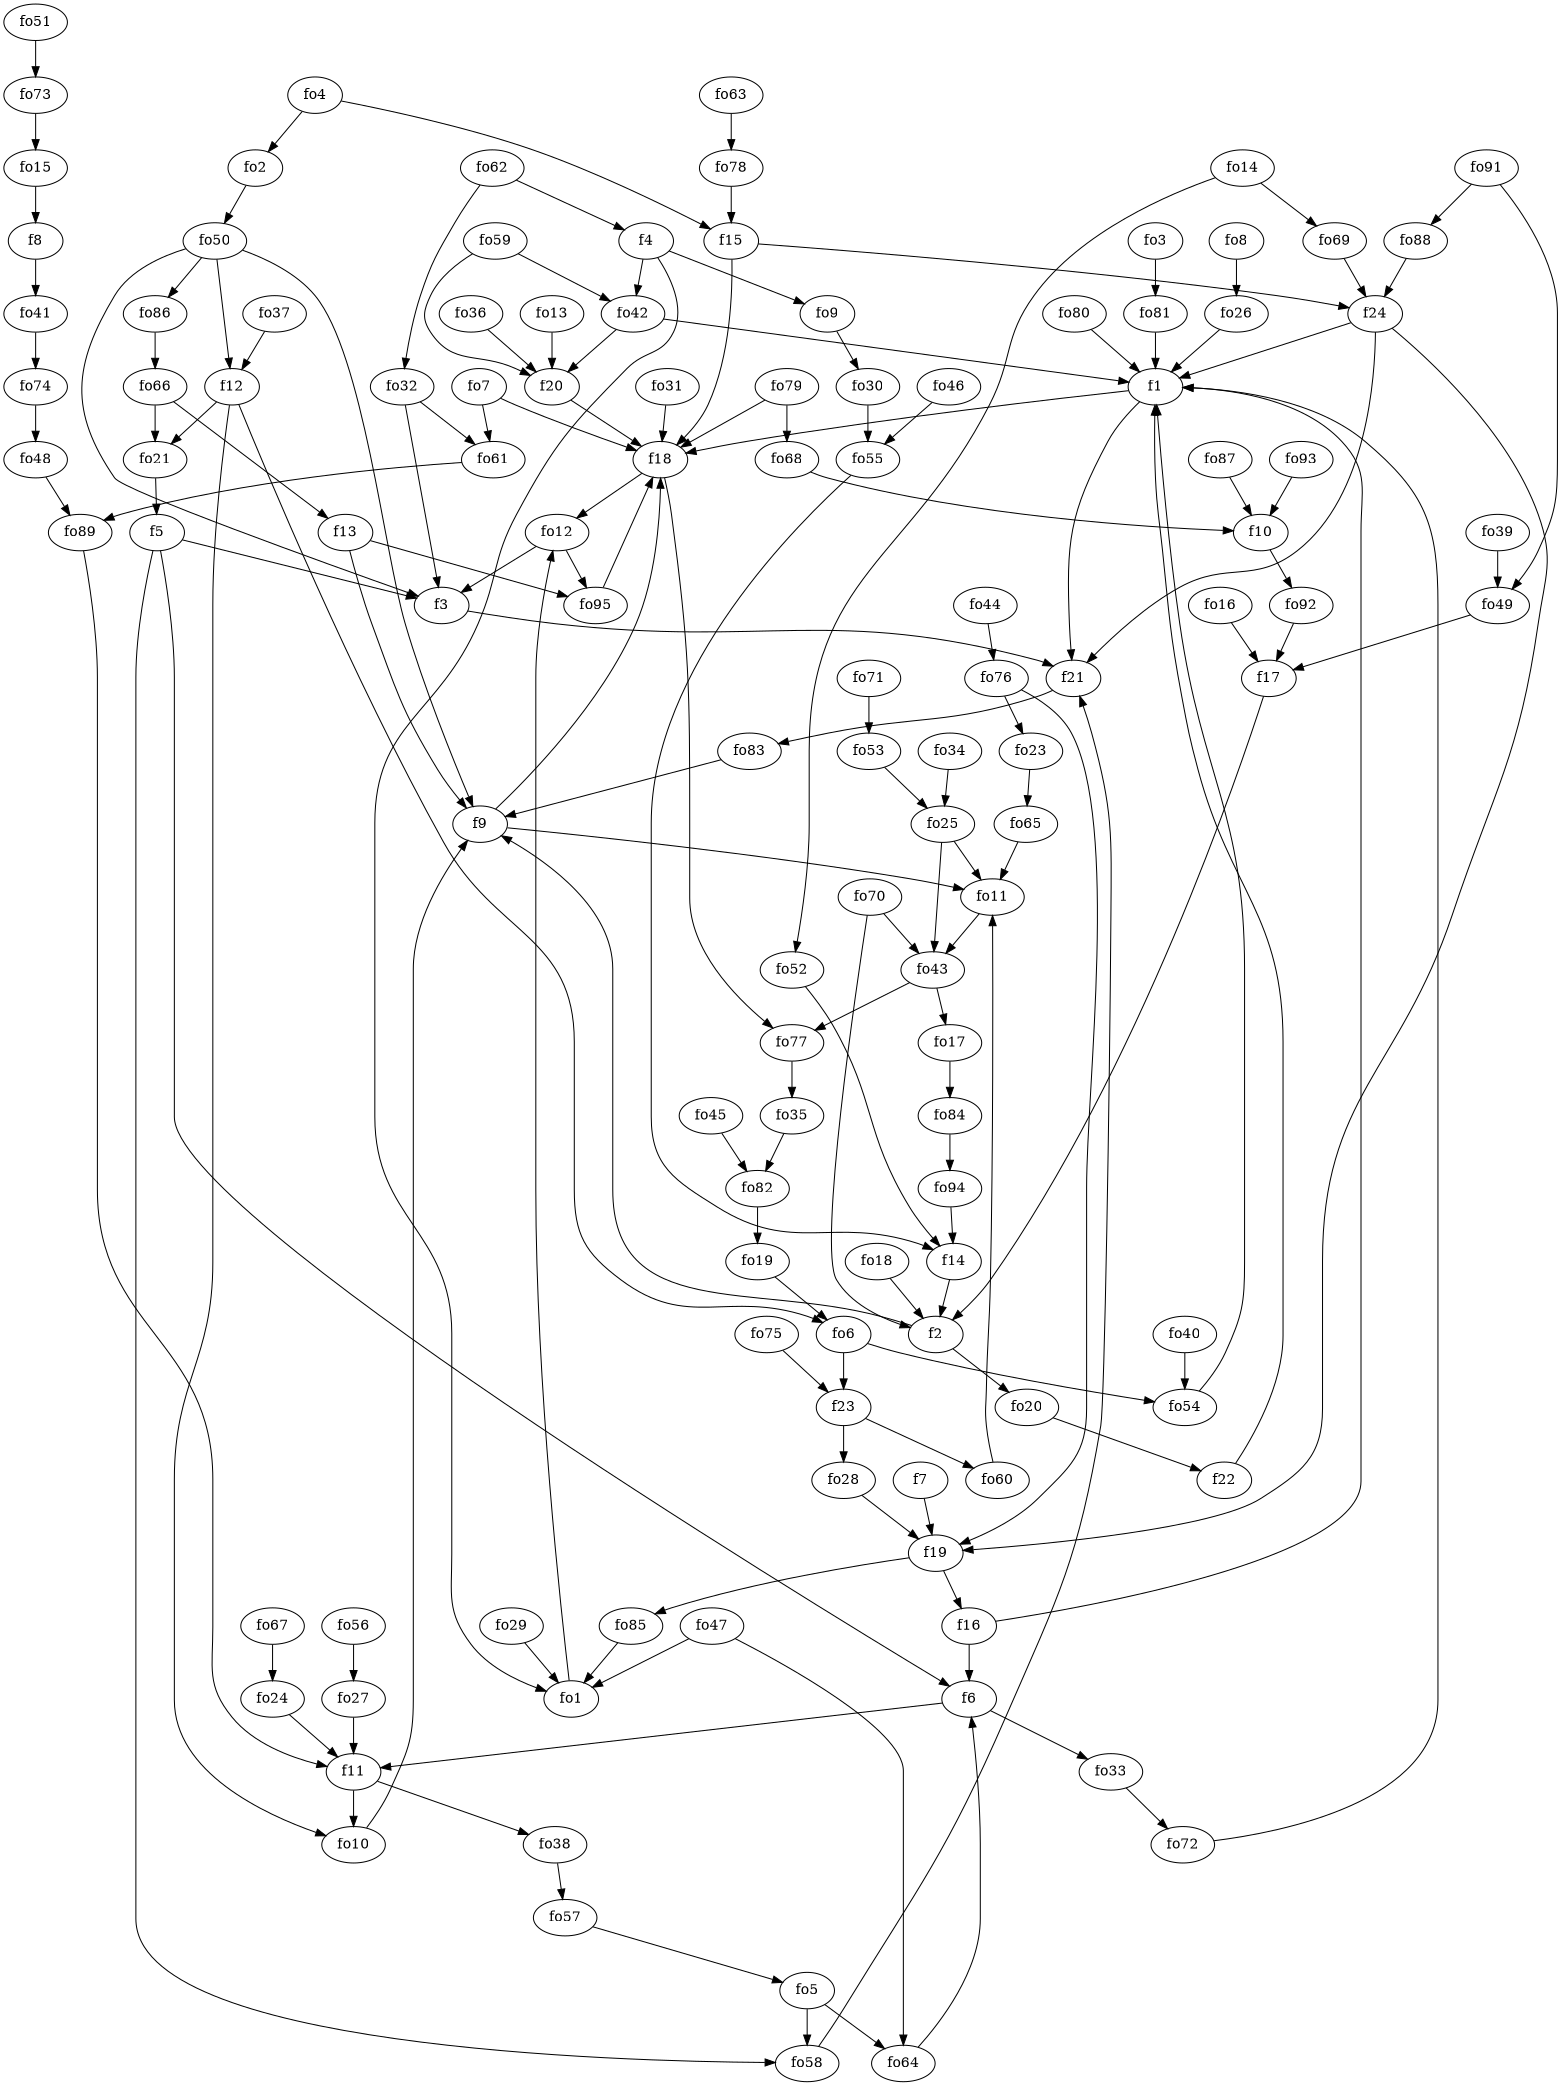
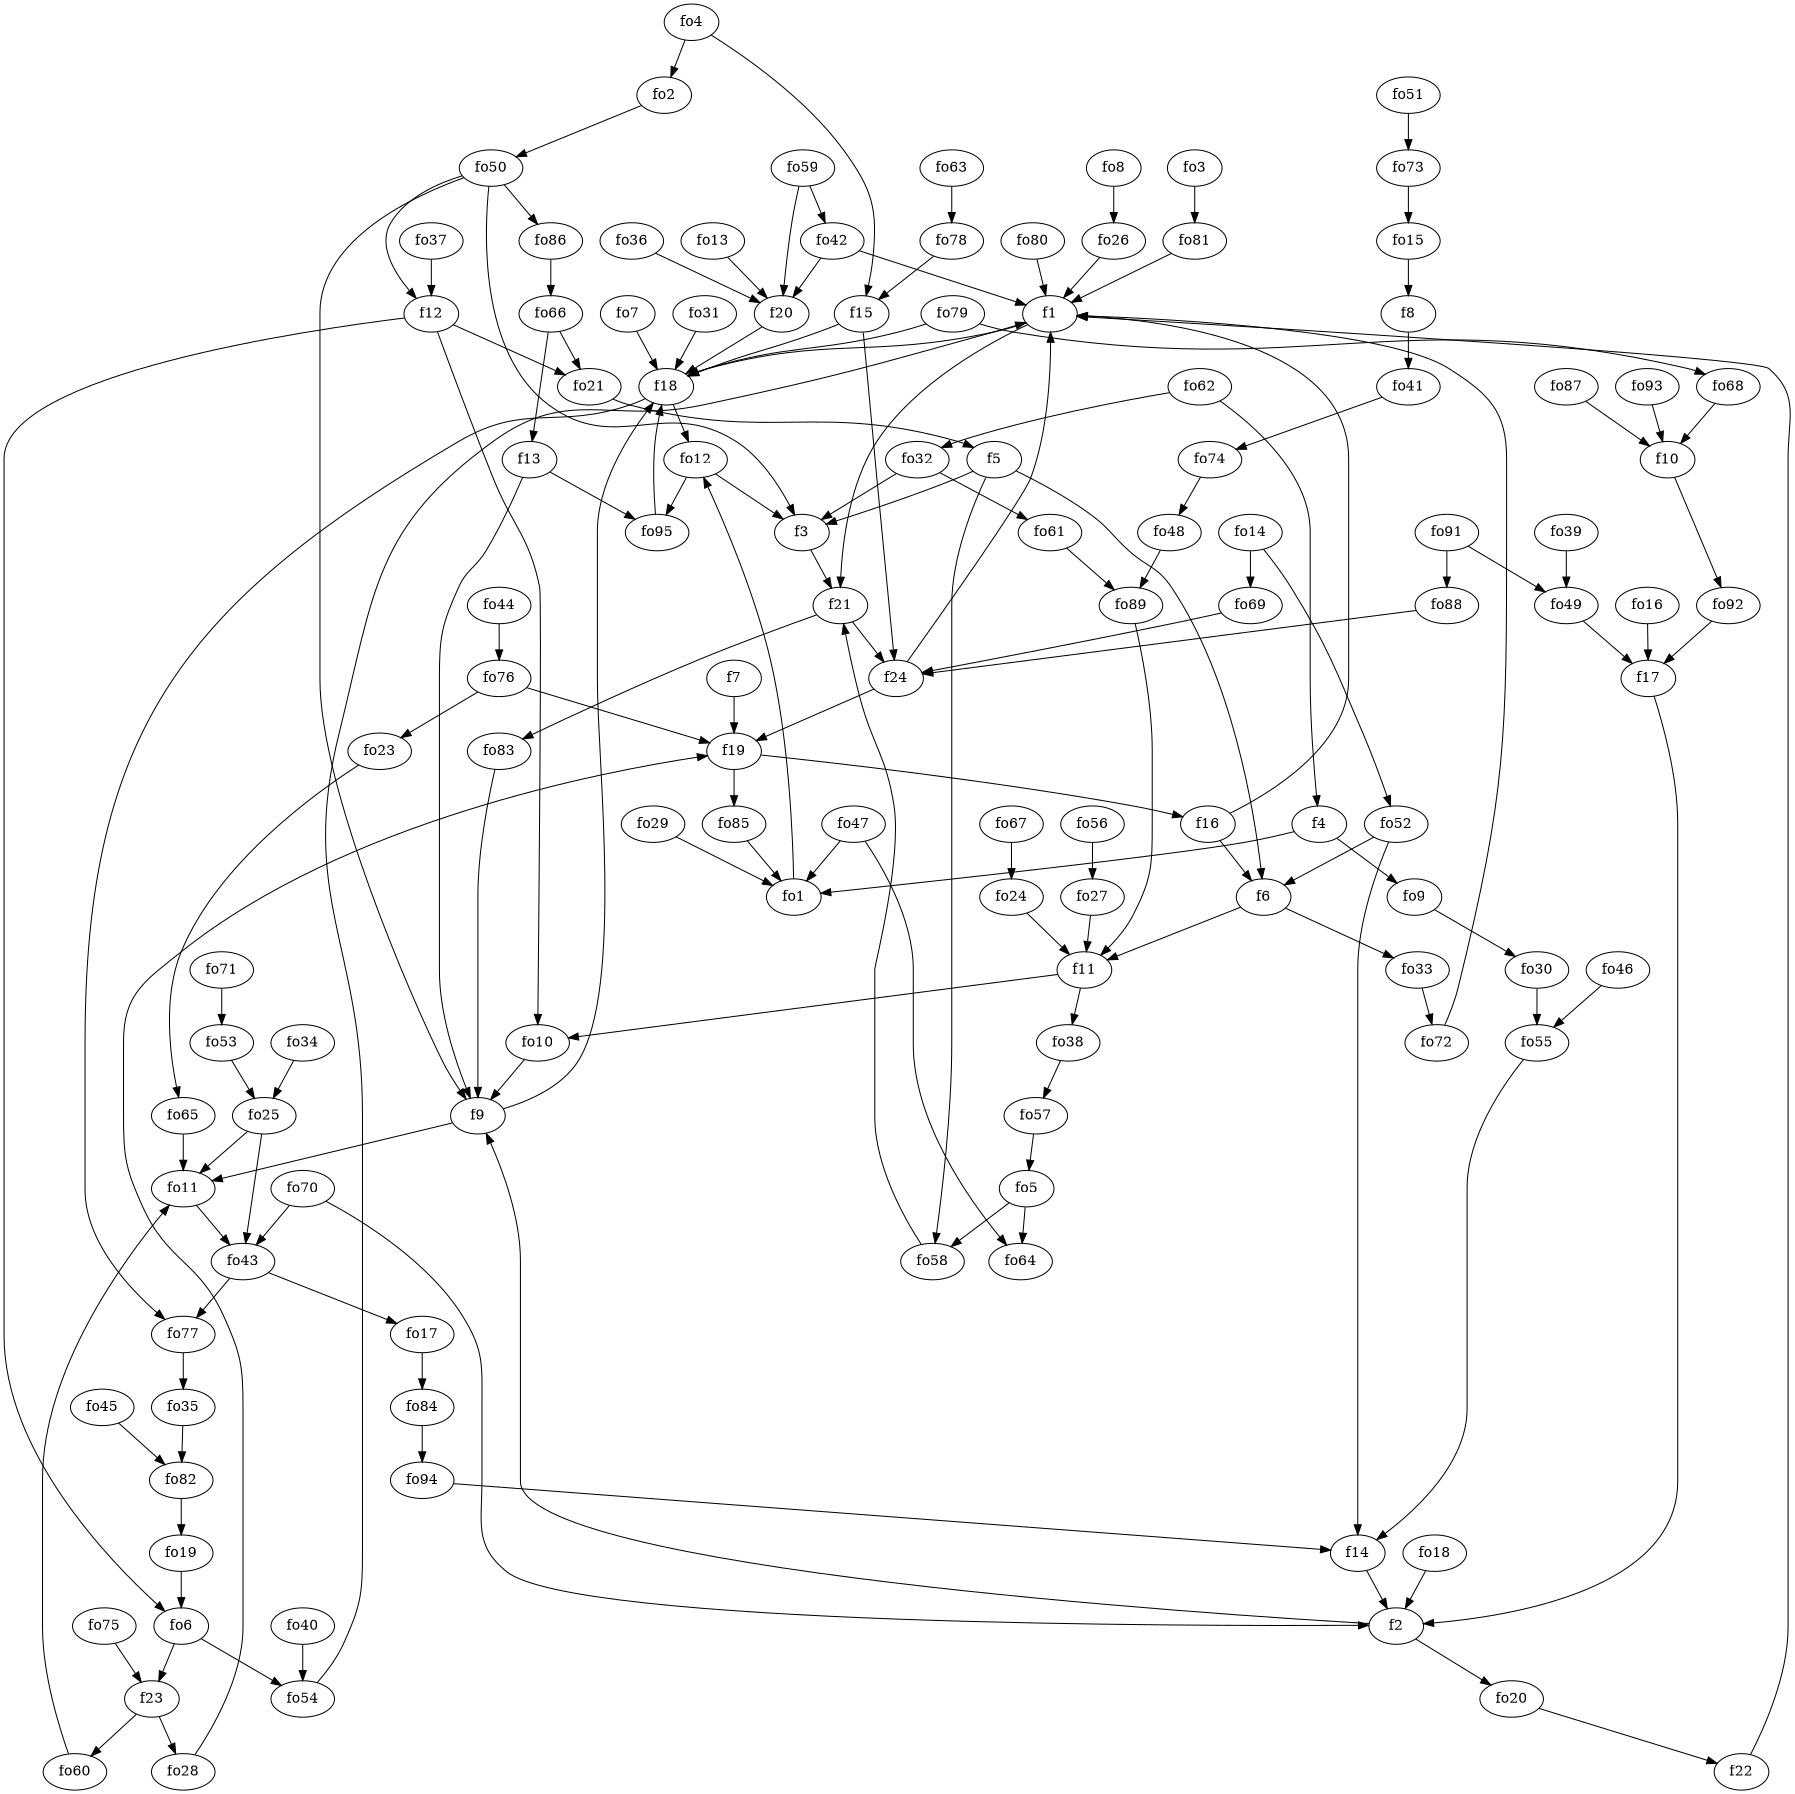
(641, 272) -> none
(485, 418) -> none
(1299, 549) -> (865, 638)
(980, 1896) -> (1334, 859)
